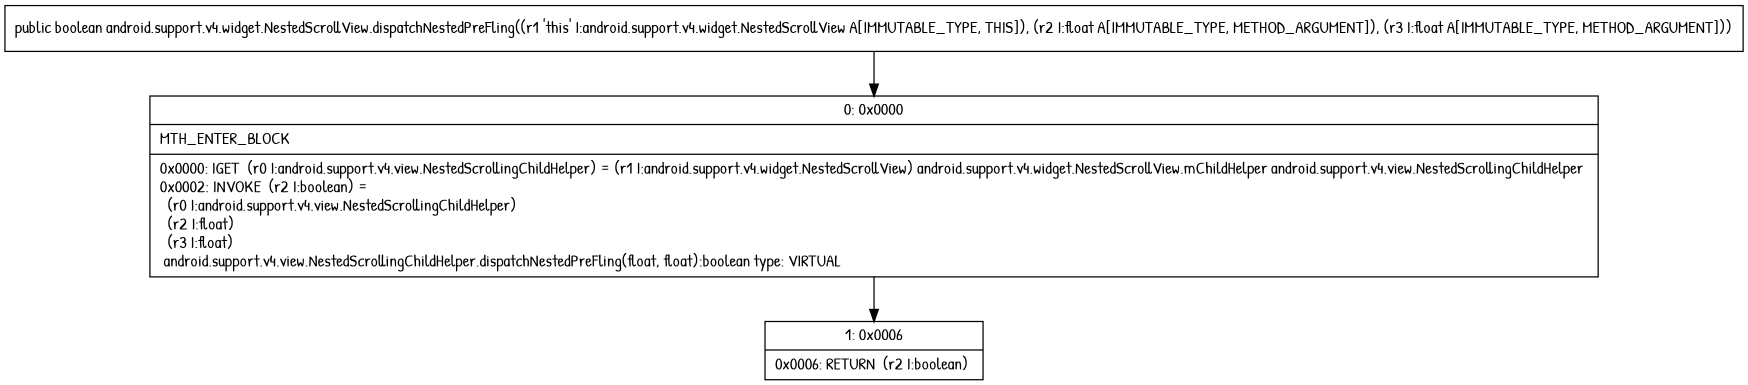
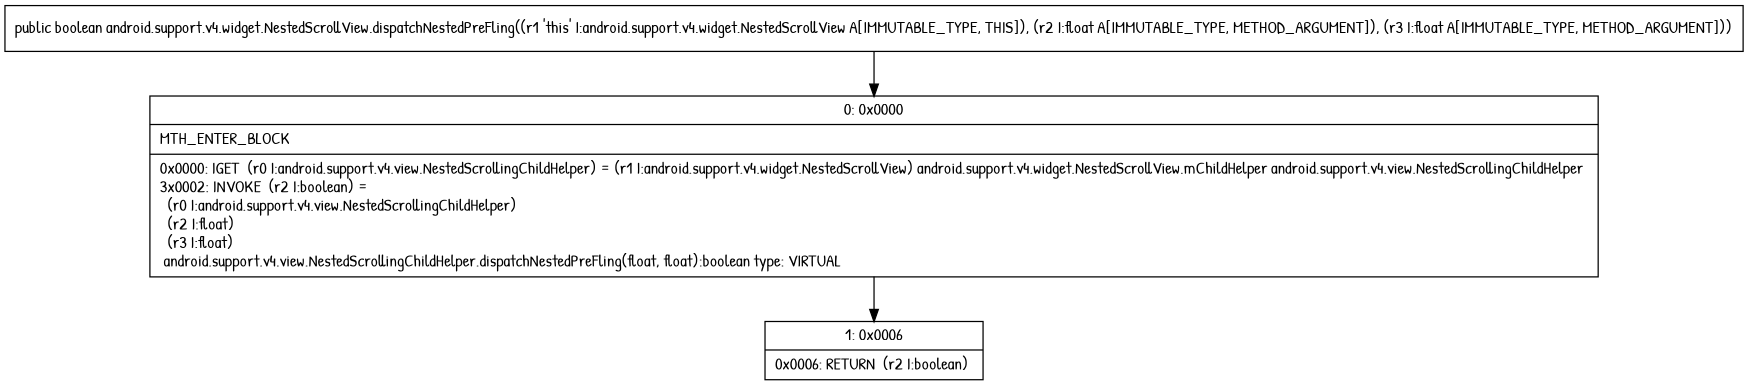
(266, 187) -> (266, 187)
